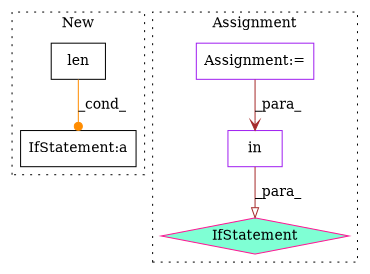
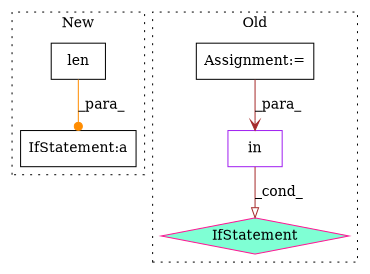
(255, 24) -> (255, 24)
(255, 61) -> (255, 61)
(102, 105) -> (101, 105)
(278, 192) -> (279, 192)
